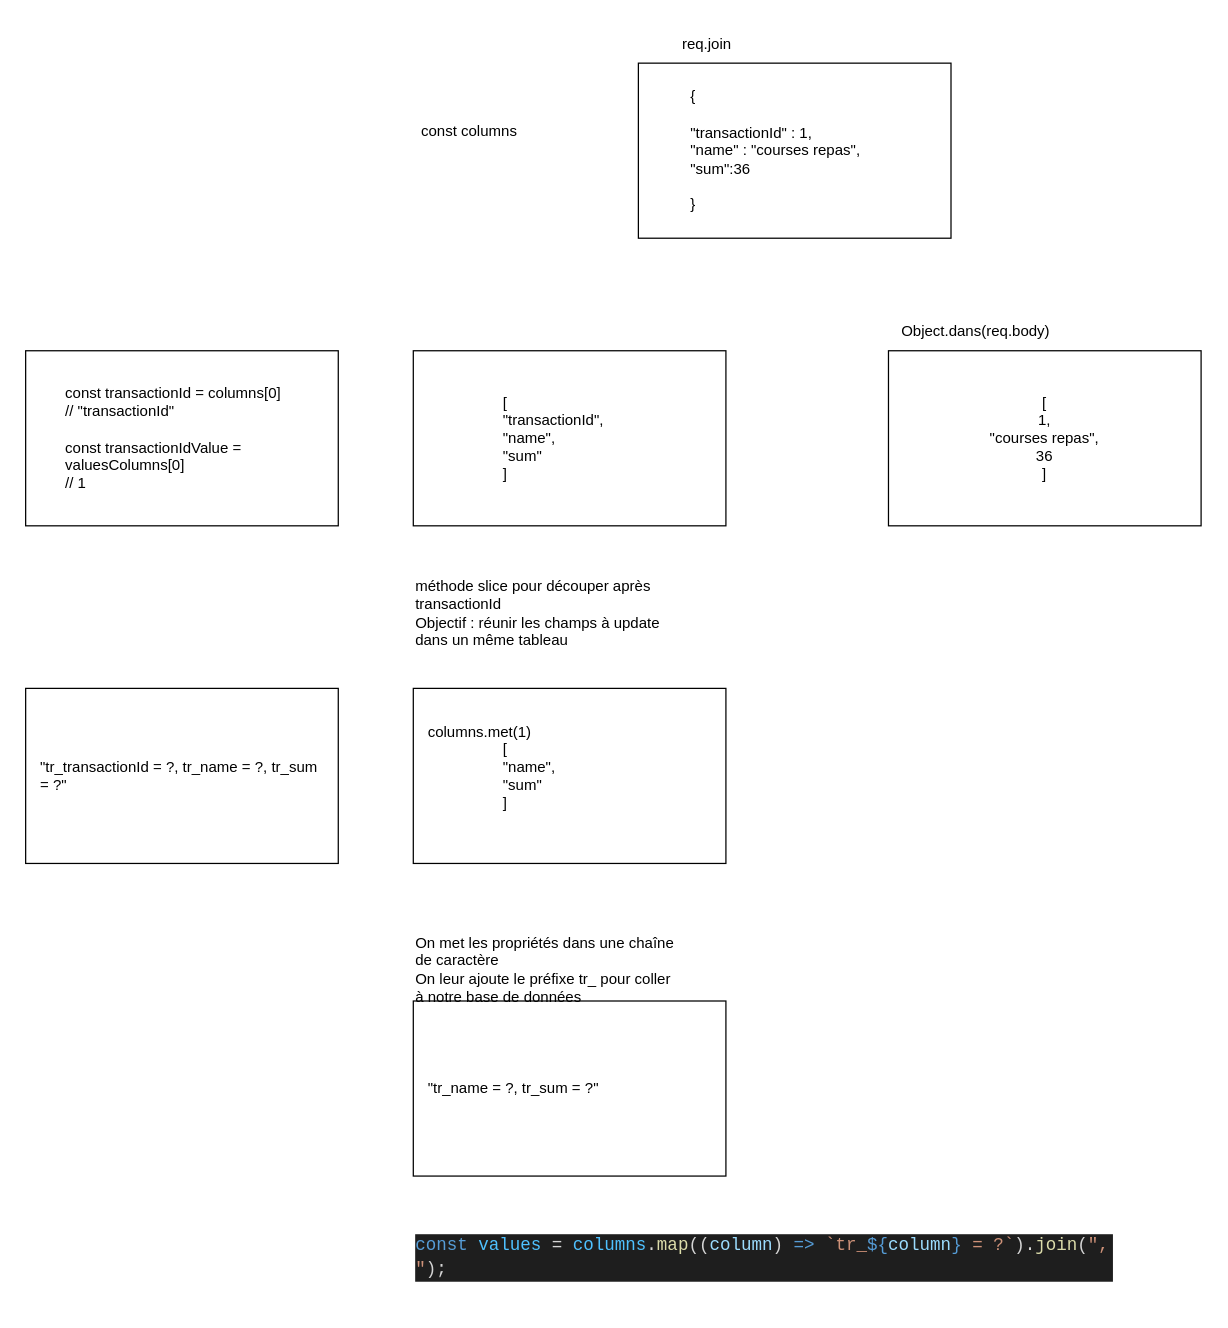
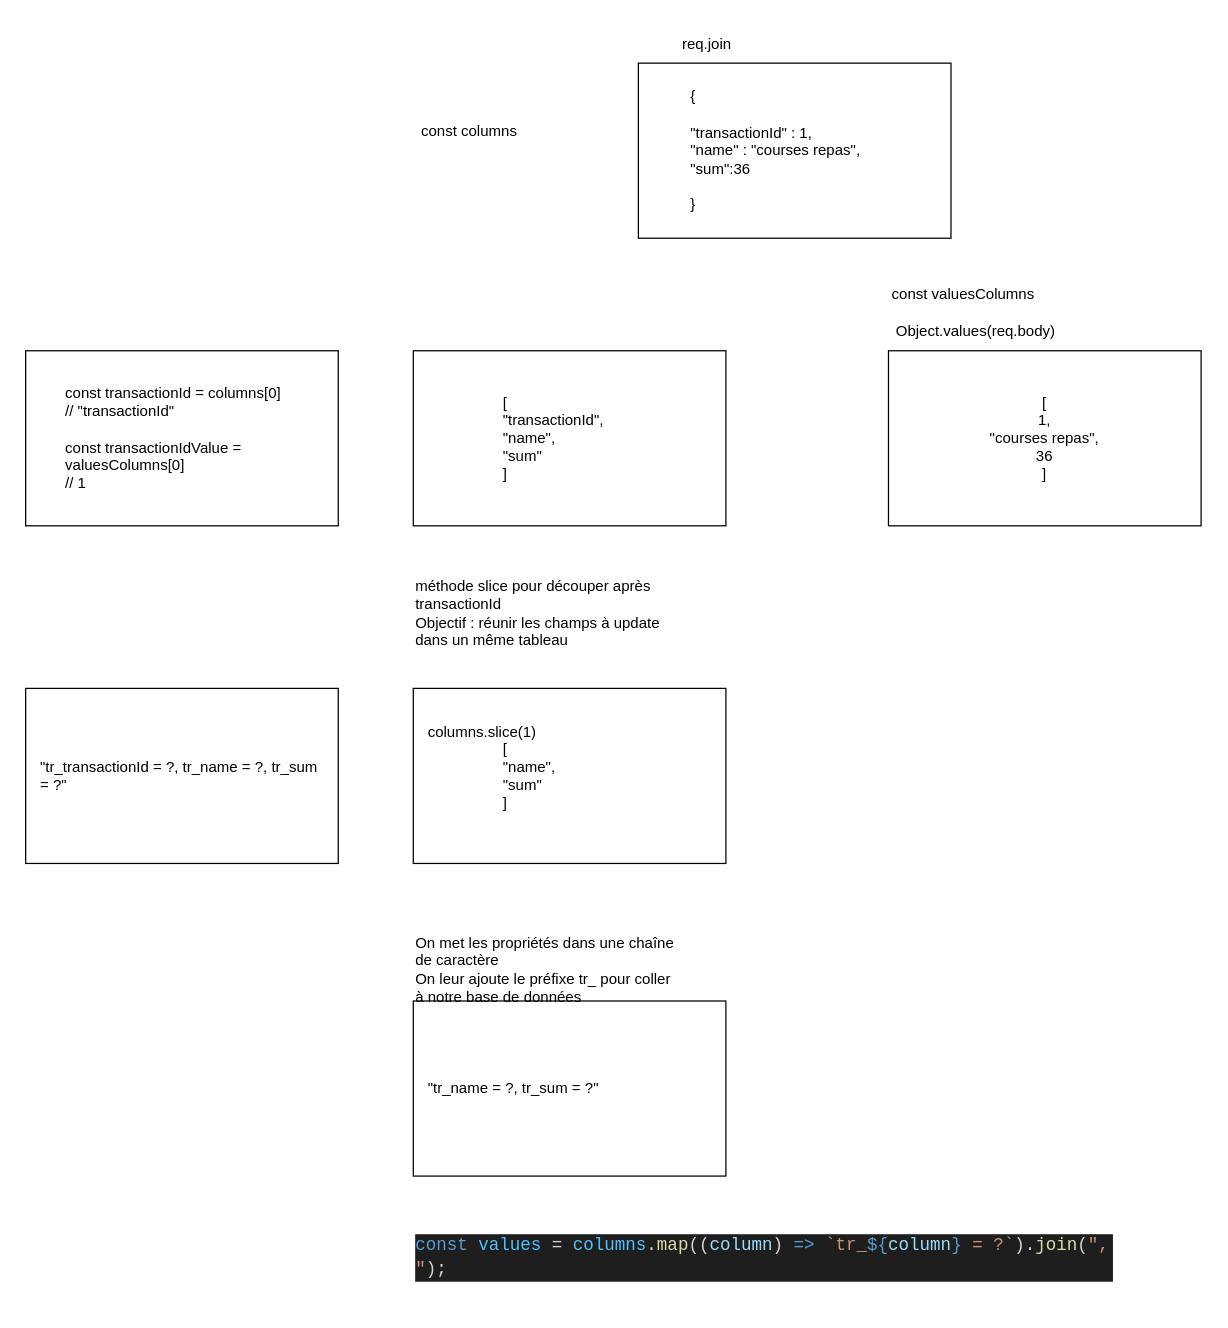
none -> (963, 294)
(976, 332) -> (976, 332)
(483, 732) -> (488, 732)
